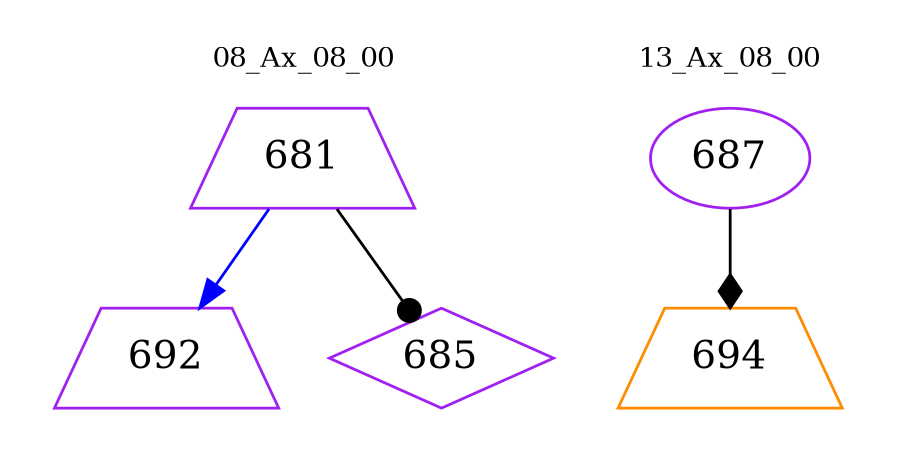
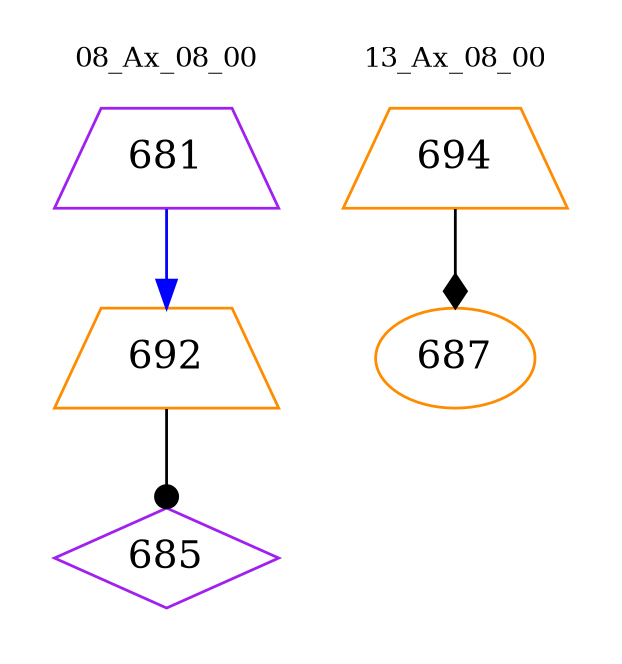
(730, 158) -> (455, 358)
(730, 242) -> (455, 242)
(370, 255) -> (167, 447)
(167, 358) -> (167, 358)
